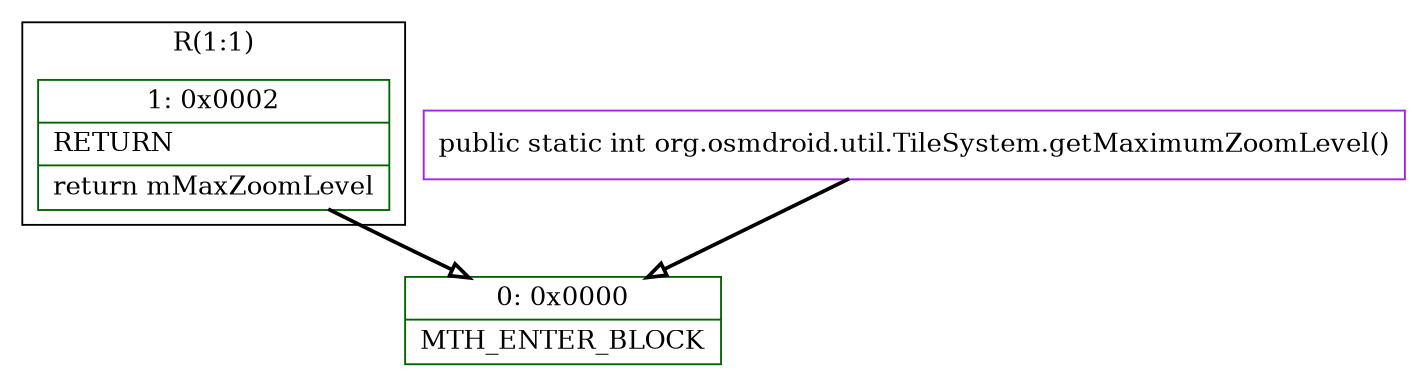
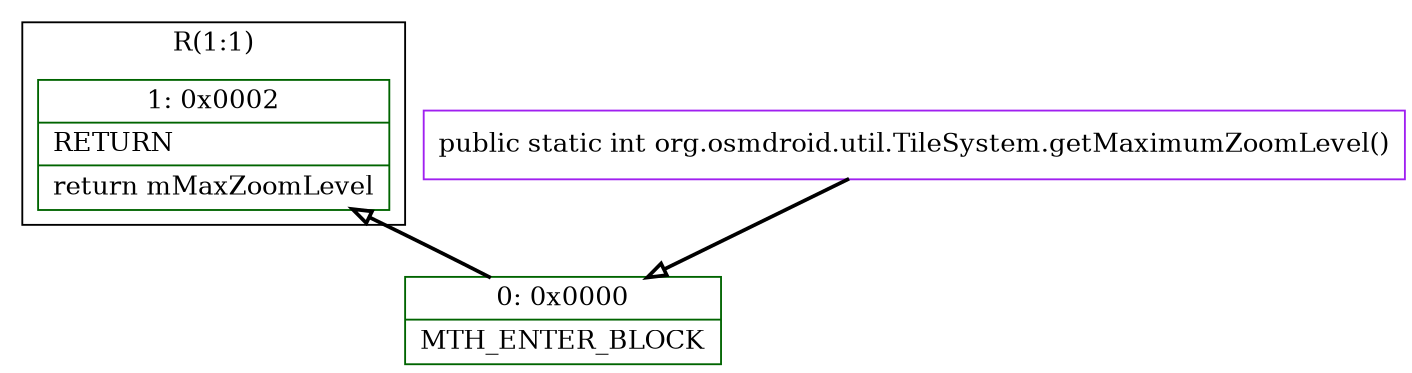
(390, 240) -> (430, 247)
